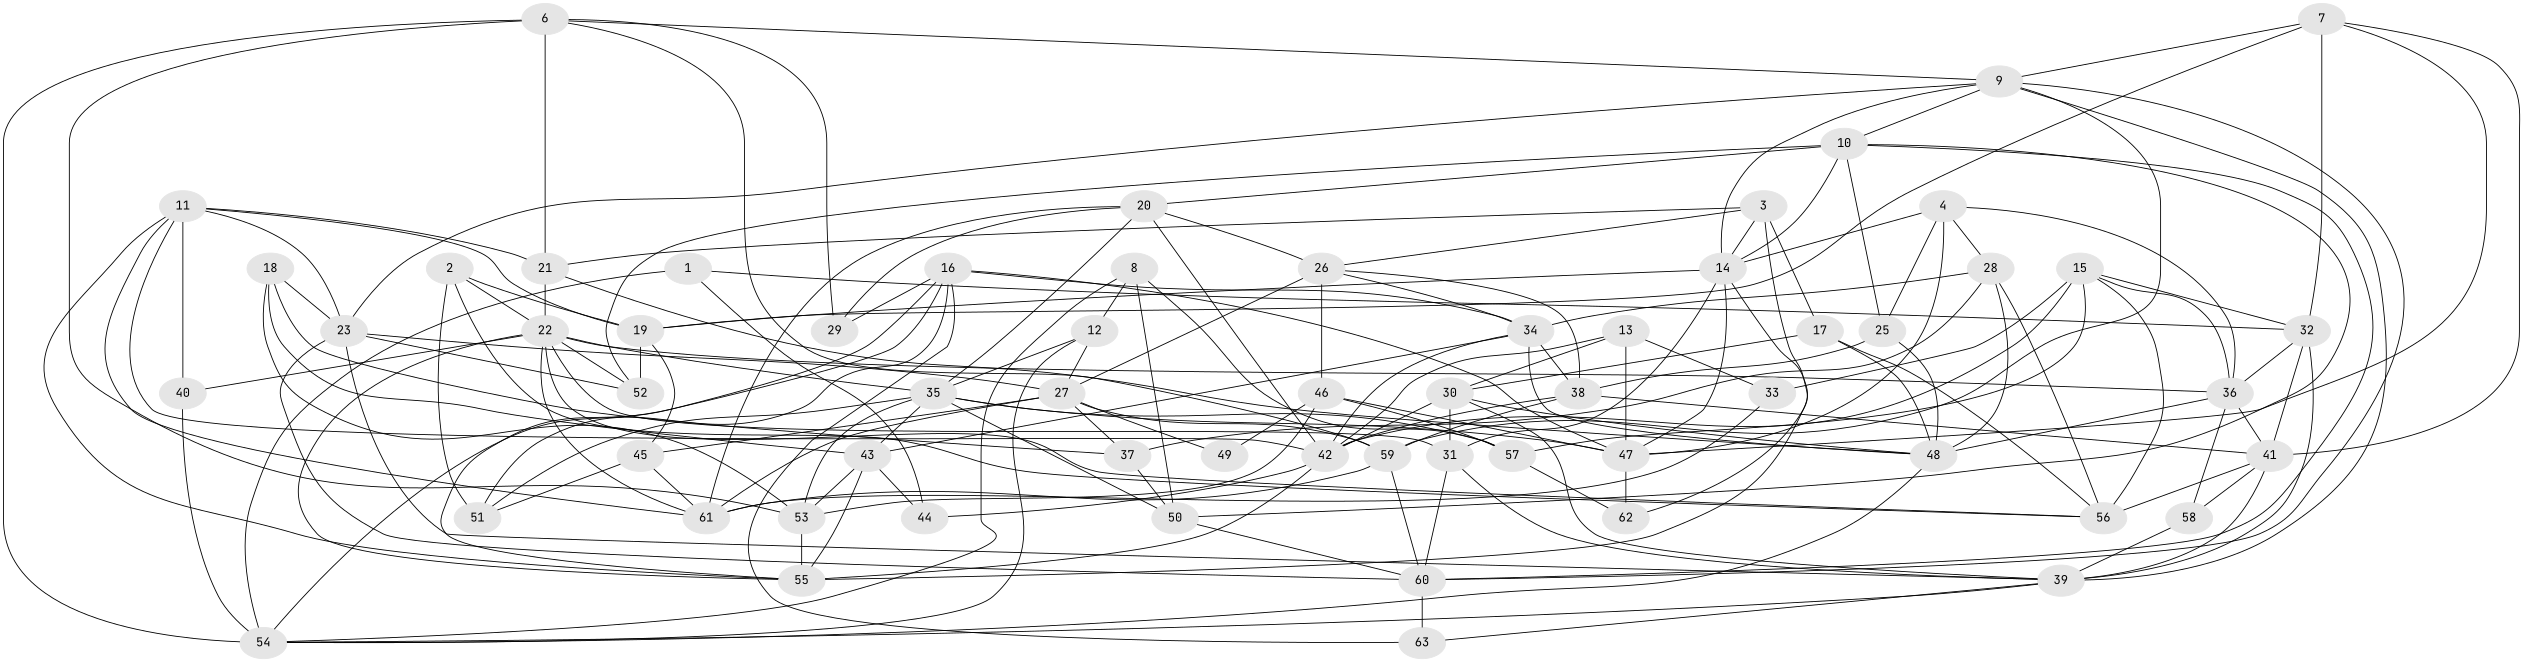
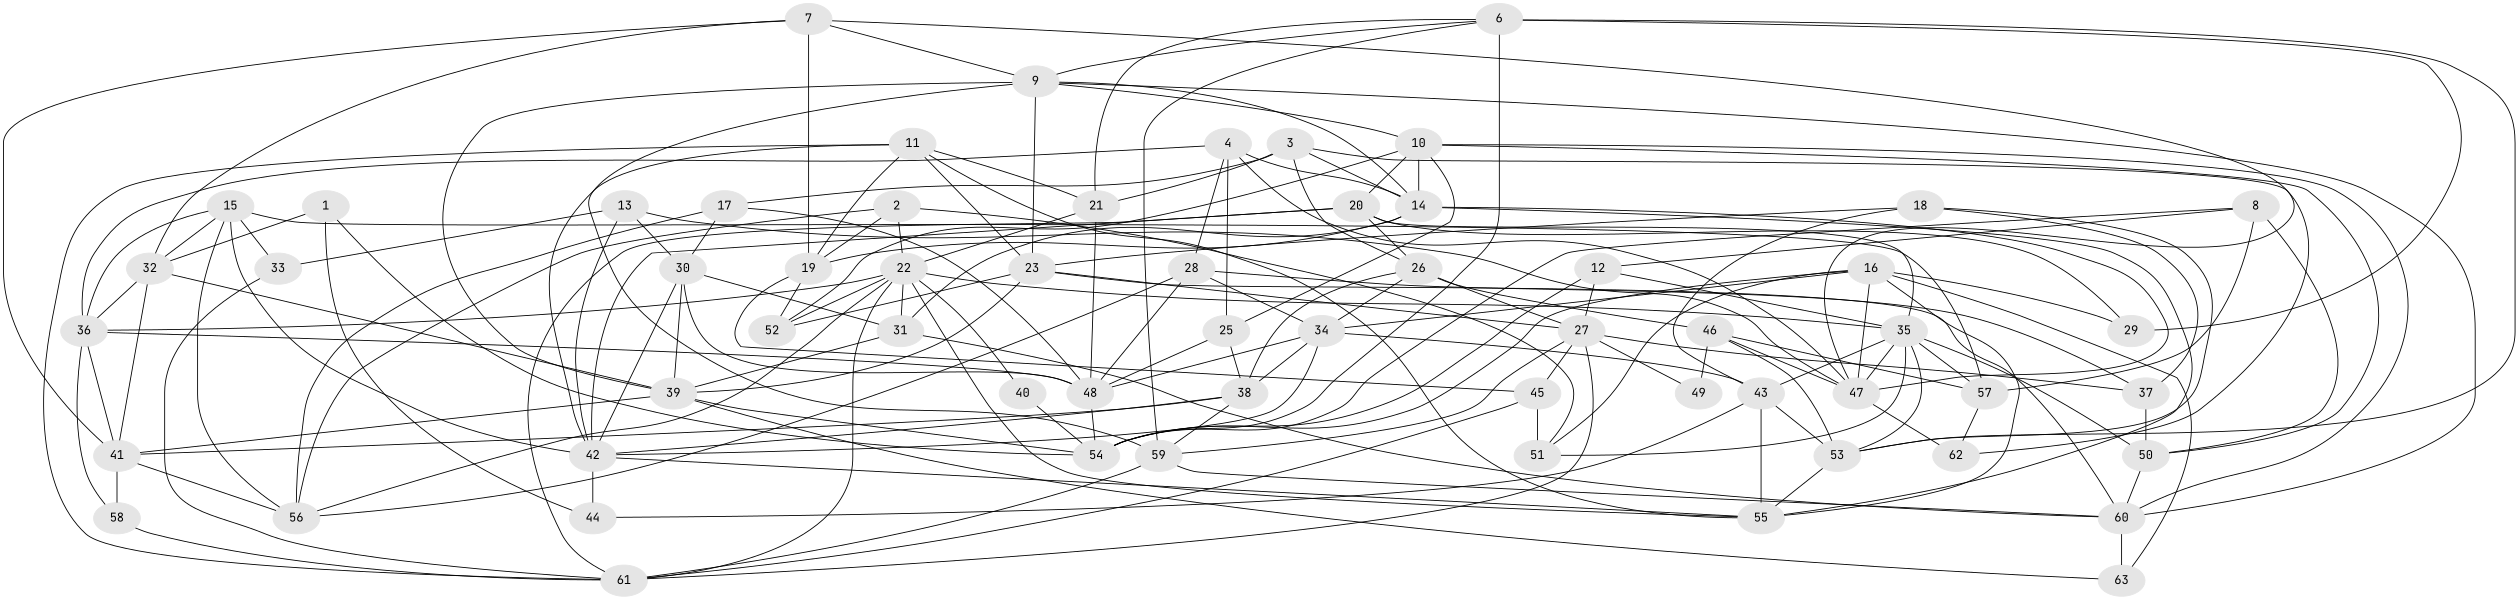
(183, 300) -> none
(2143, 541) -> (320, 563)
